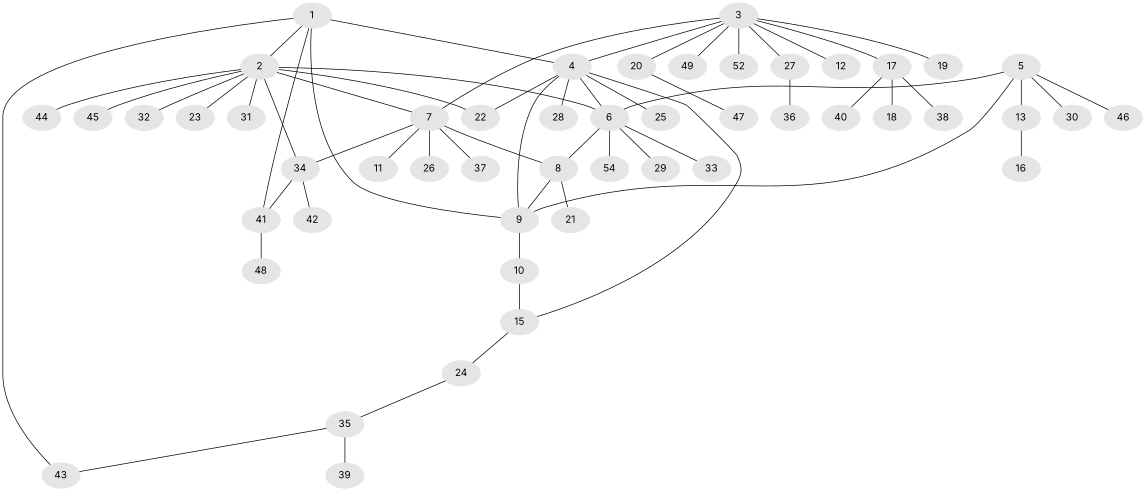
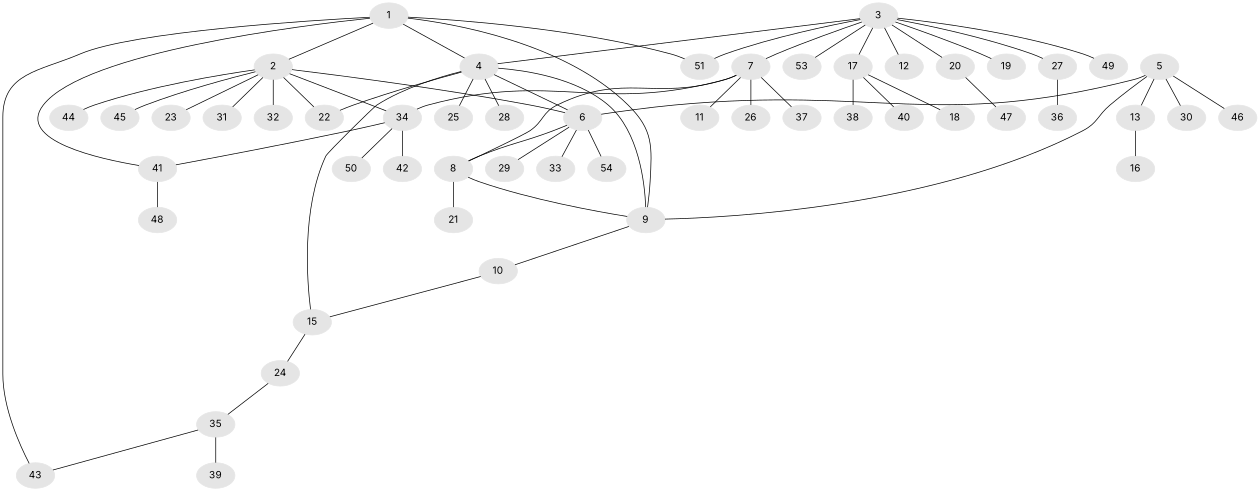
none -> (700, 67)
(739, 67) -> (802, 67)
(345, 92) -> none
none -> (351, 169)
